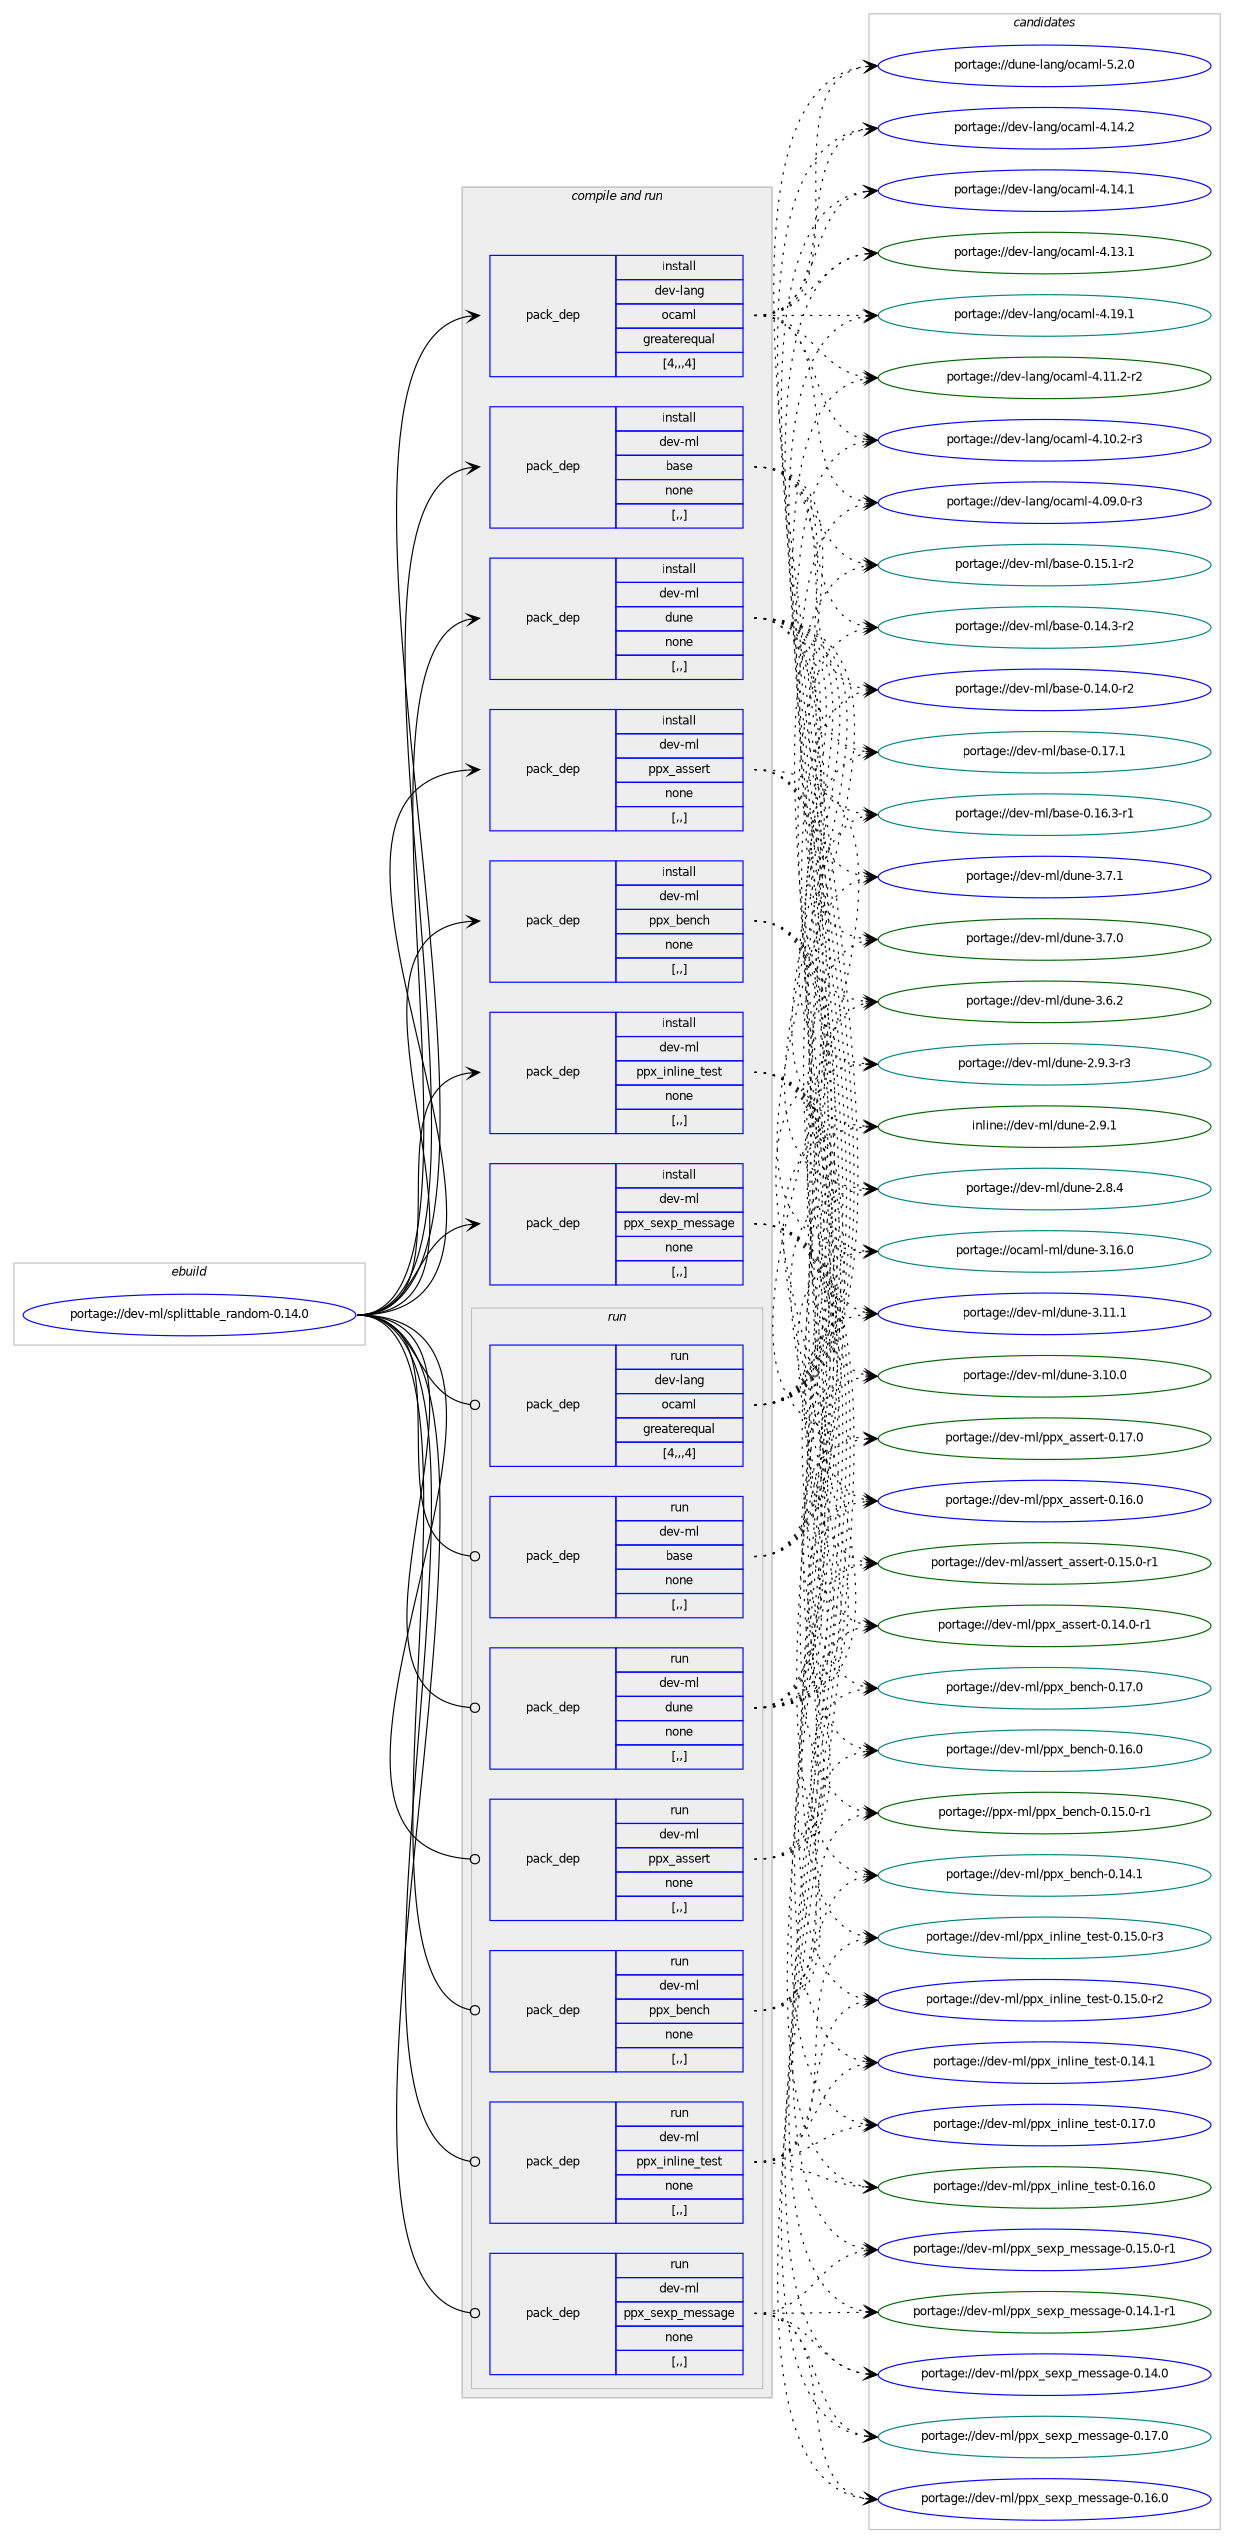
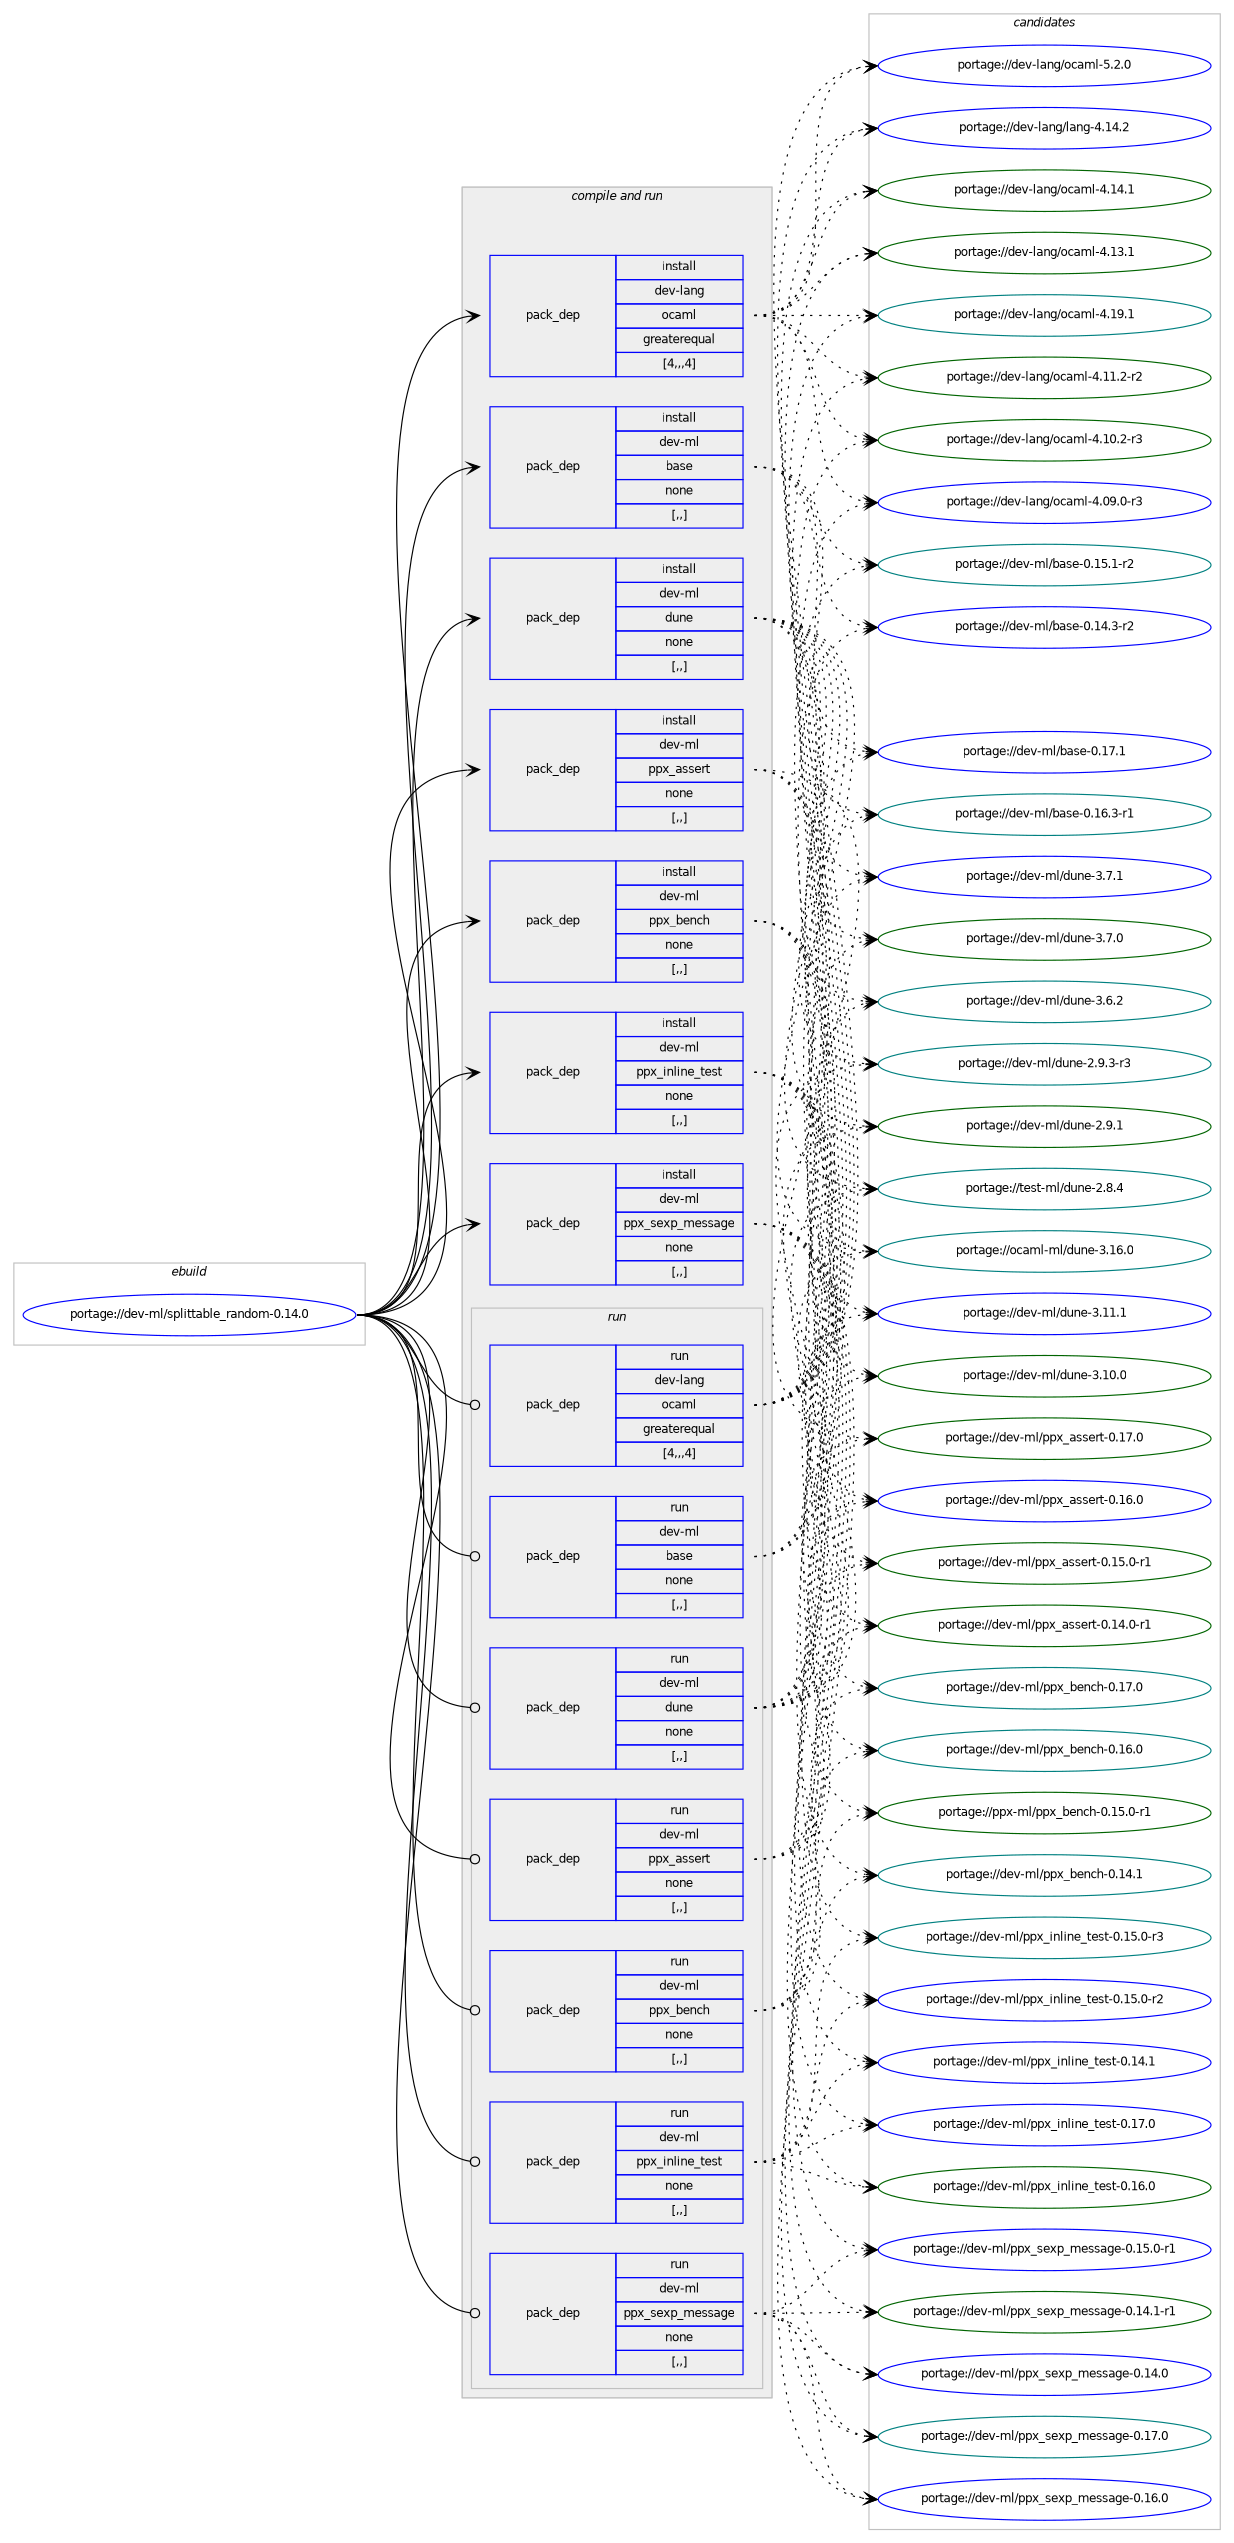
(1045, 66) -> (1045, 66)
(1045, 128) -> (1045, 128)
(1045, 191) -> (1045, 191)
(1045, 440) -> (1045, 440)
(1045, 627) -> (1045, 627)
(1045, 690) -> none
(1045, 752) -> (1045, 752)
(1045, 1002) -> (1045, 1002)
(1045, 1127) -> (1045, 1127)
(1045, 1189) -> (1045, 1189)
(1045, 1563) -> (1045, 1563)
